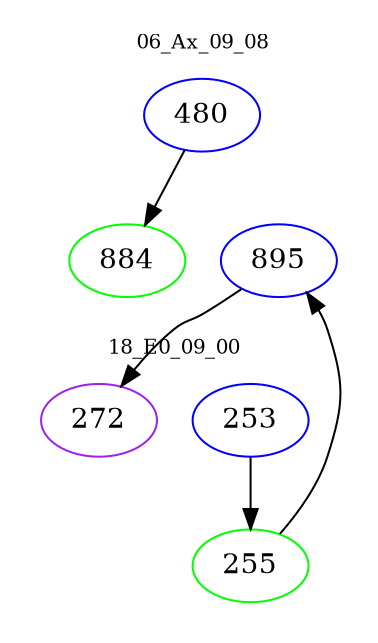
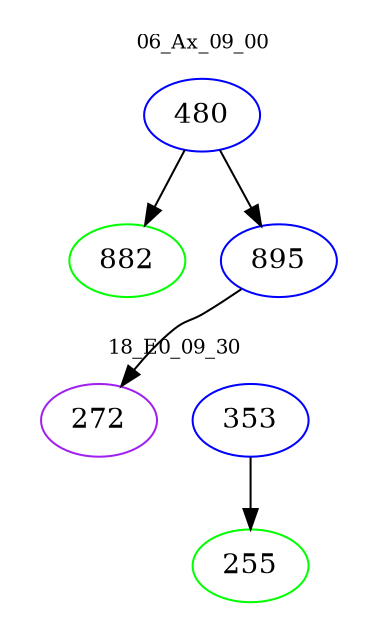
(203, 43) -> (203, 43)
(127, 261) -> (127, 261)
(175, 349) -> (175, 349)
(338, 416) -> (236, 179)
(251, 420) -> (251, 420)
